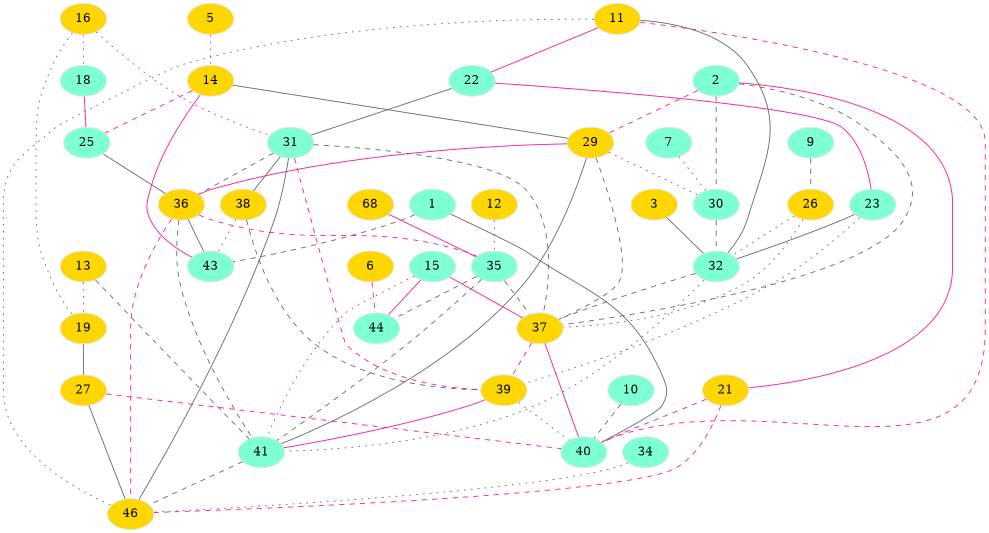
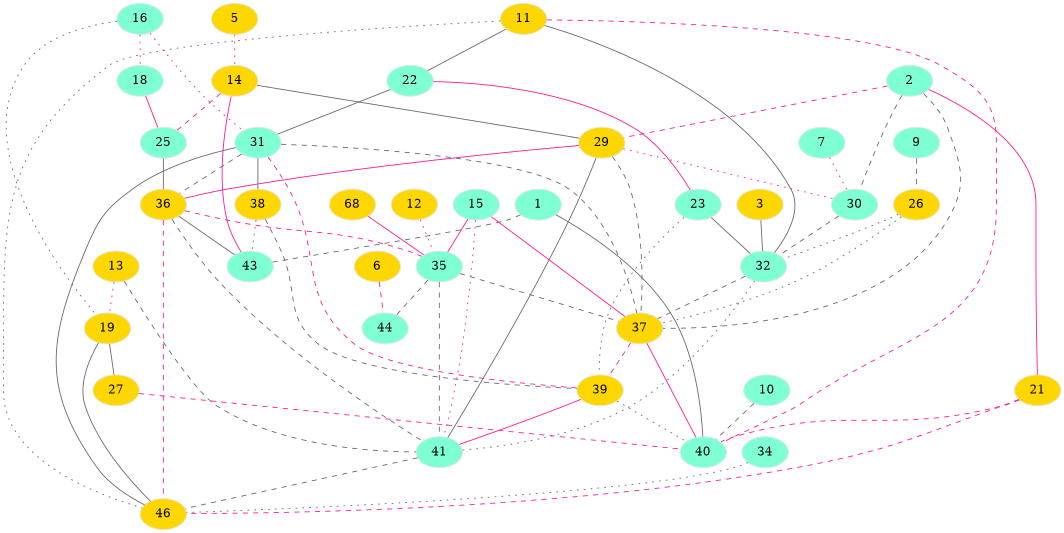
(83, 19) -> (140, 19)
(545, 50) -> (467, 50)
(404, 297) -> (457, 236)
(107, 452) -> (95, 429)
